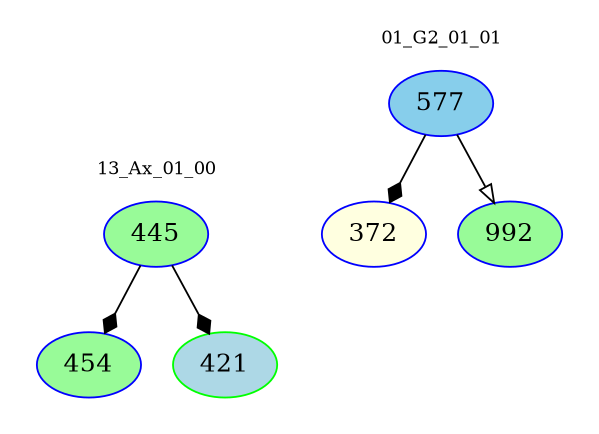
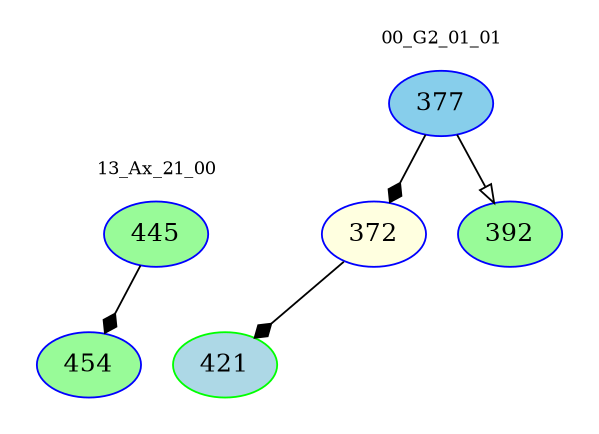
(442, 39) -> (442, 39)
(441, 103) -> (441, 103)
(157, 170) -> (157, 170)
(510, 234) -> (510, 234)
(185, 290) -> (308, 293)
